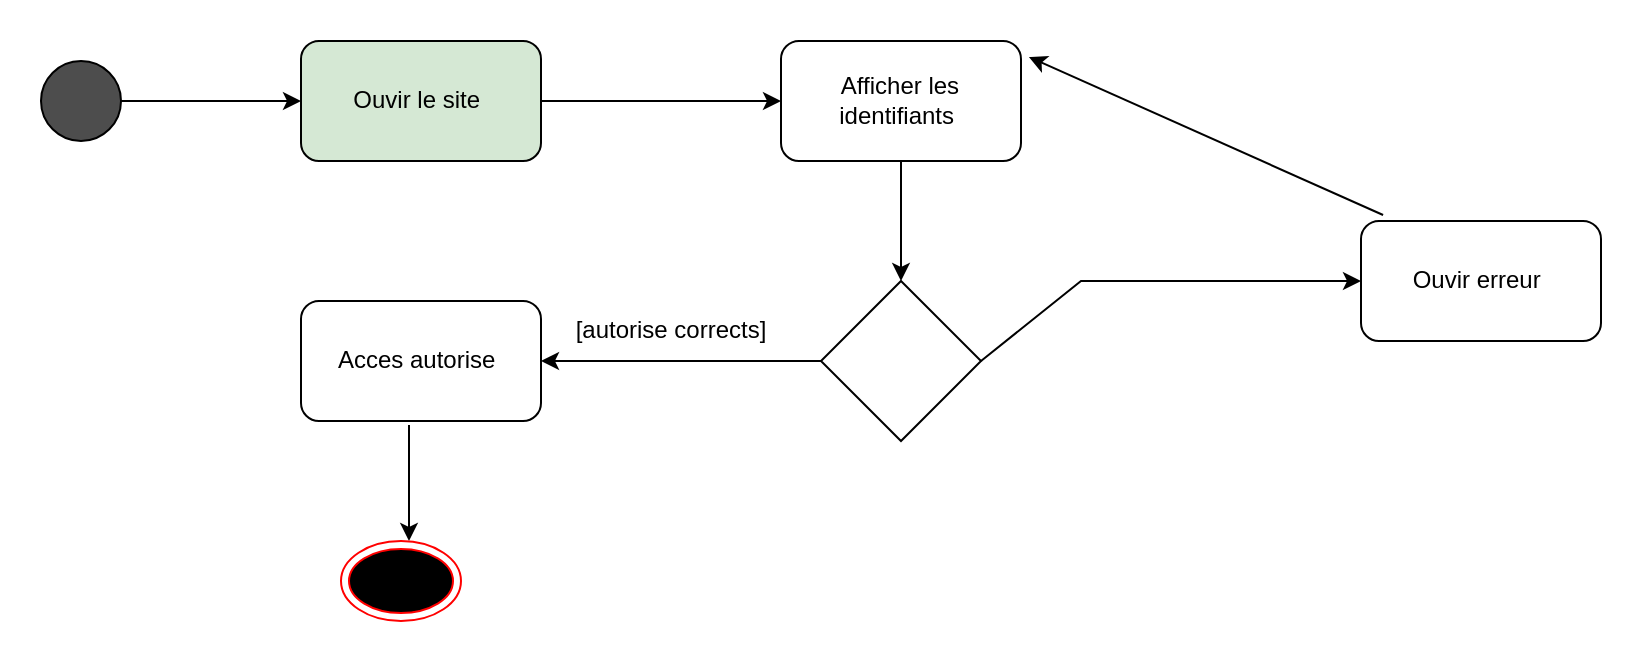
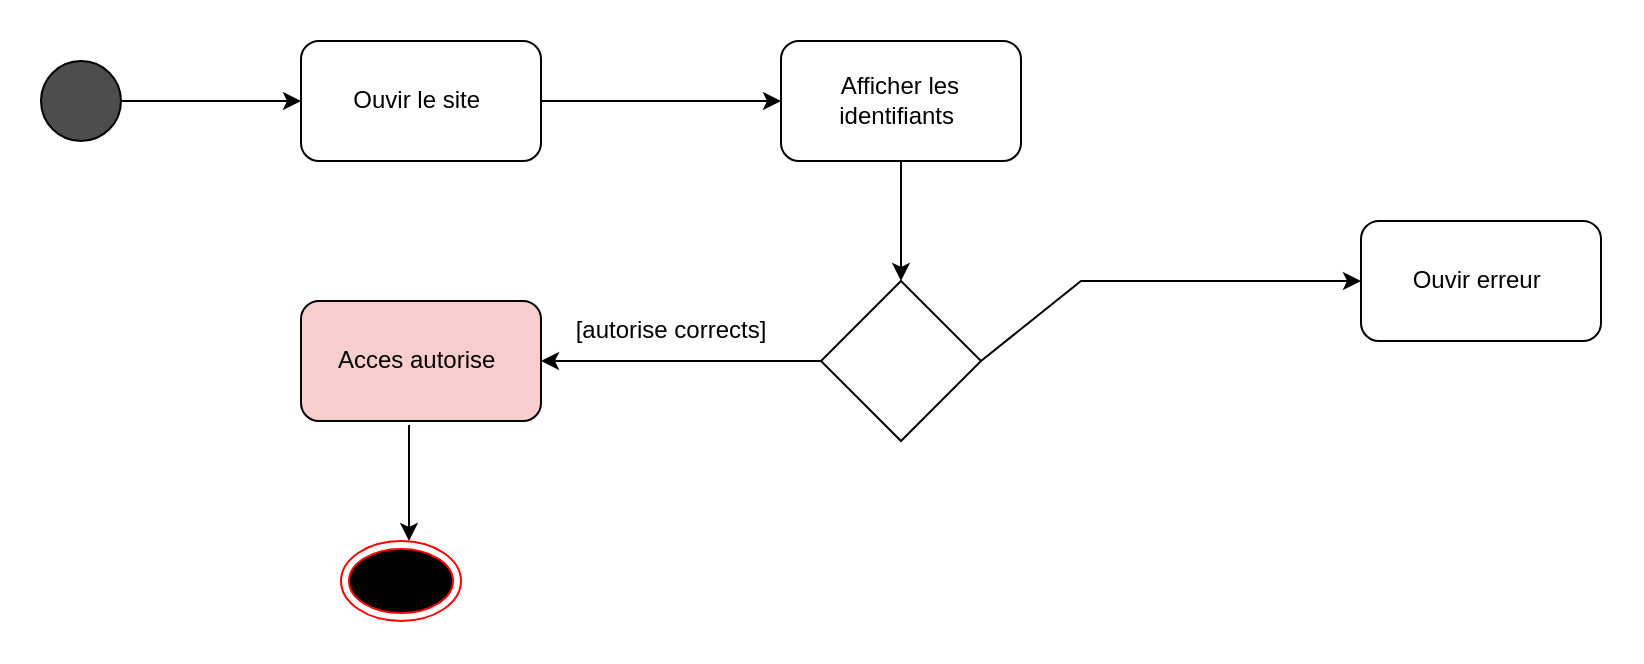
(421, 101) -> (421, 101)
(1212, 139) -> none
(421, 361) -> (421, 361)
